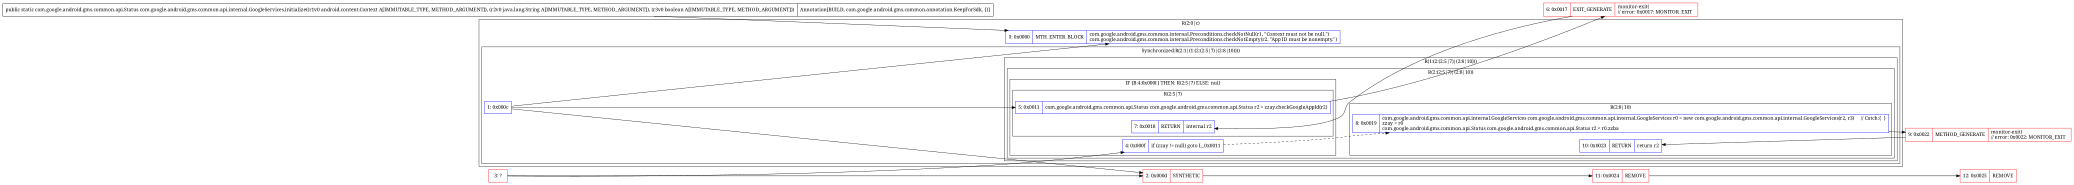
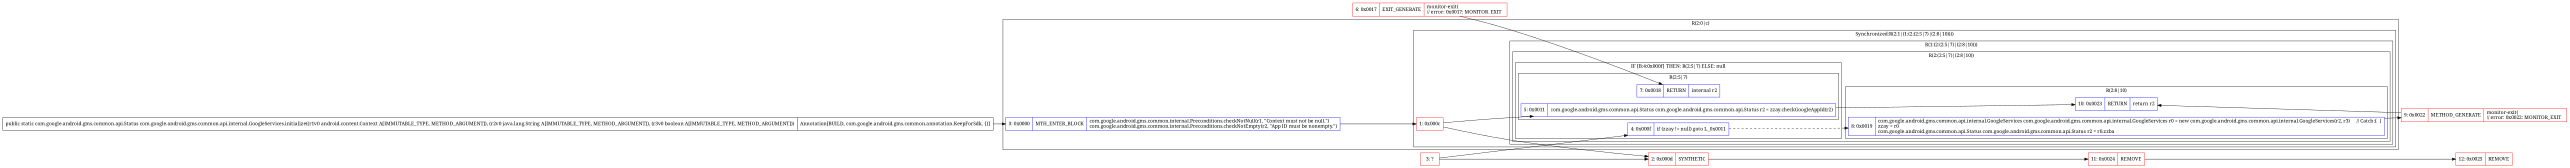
(1474, 64) -> (1954, 106)
(808, 75) -> (1376, 124)
(498, 108) -> (1430, 124)
